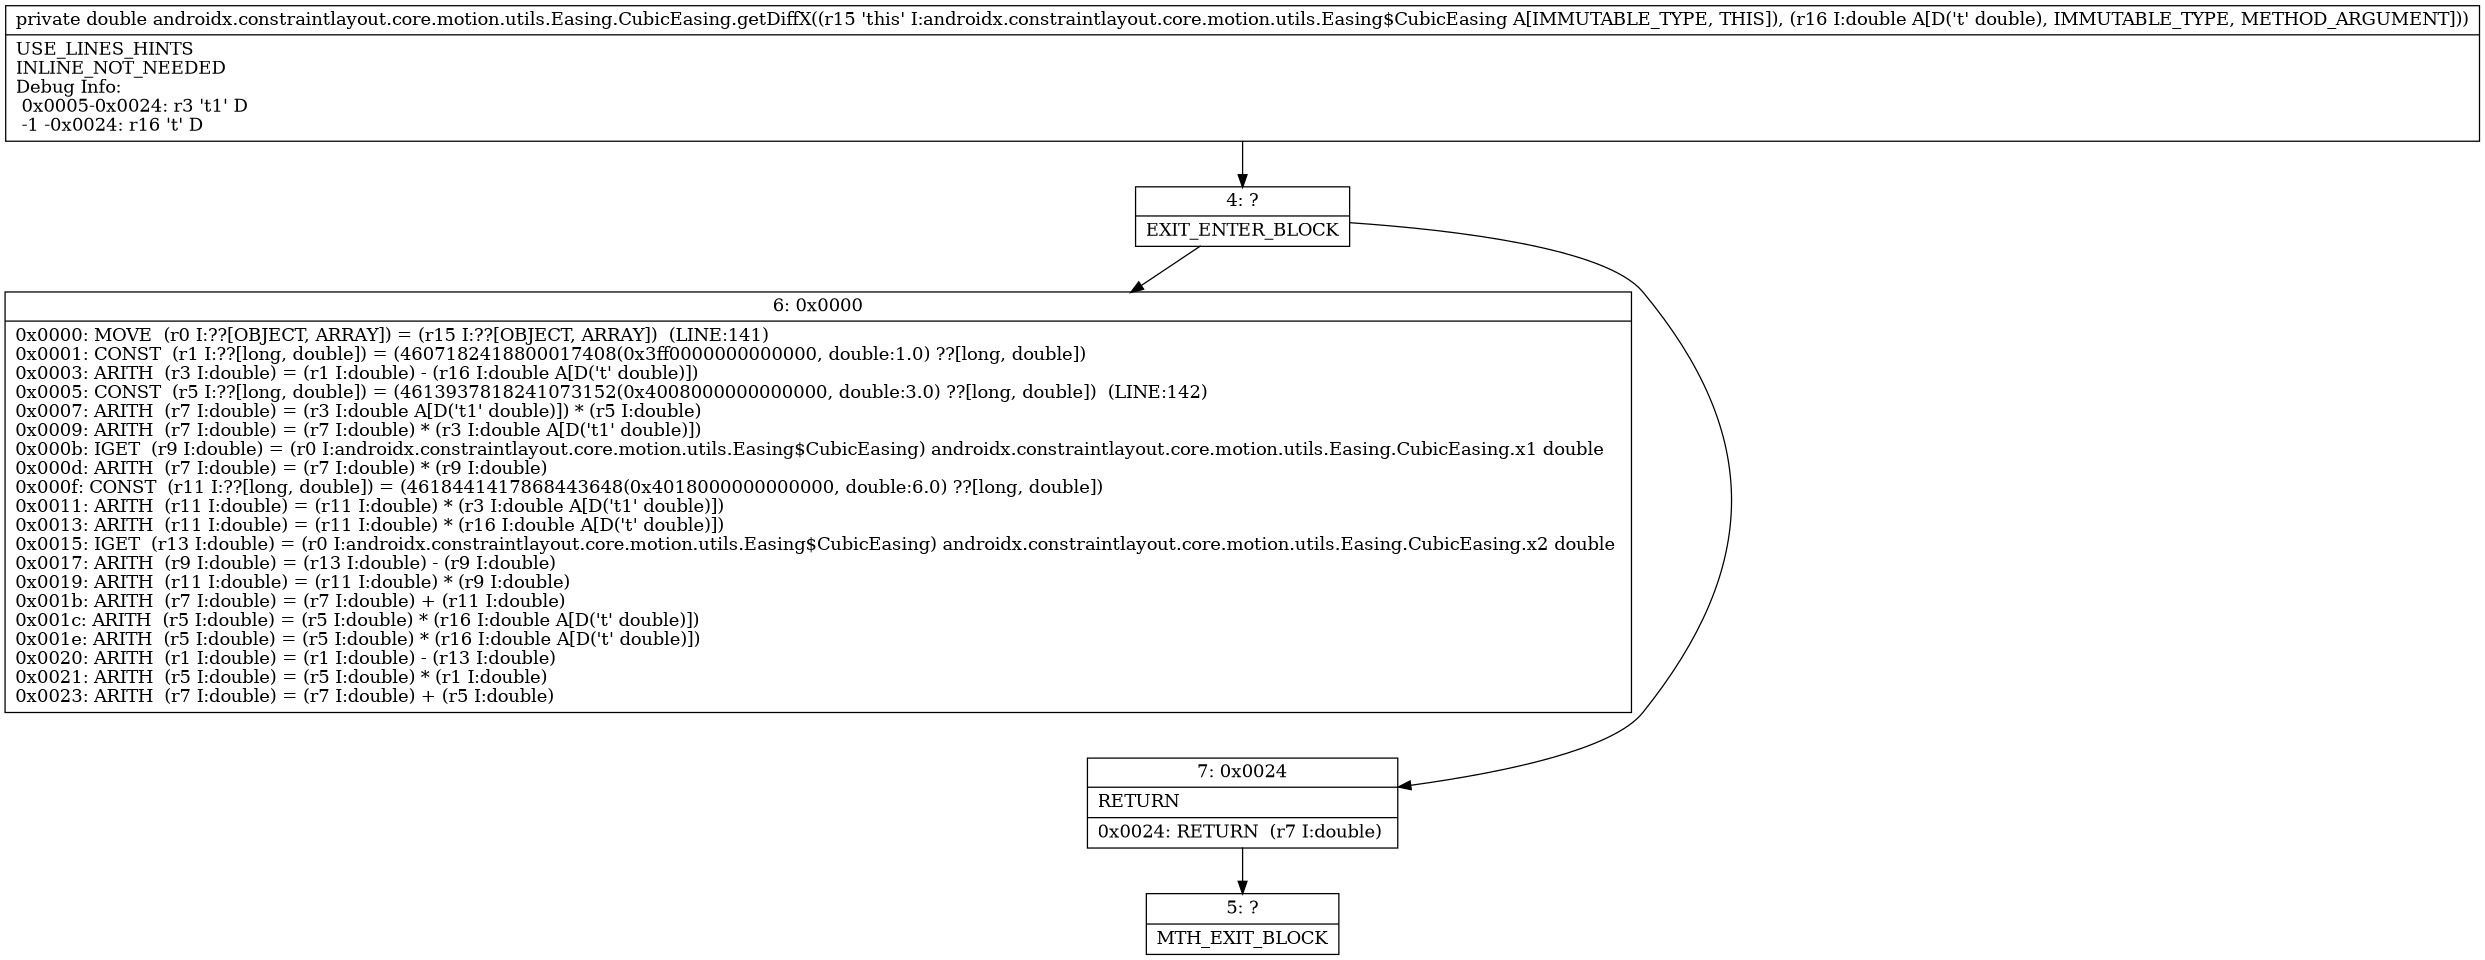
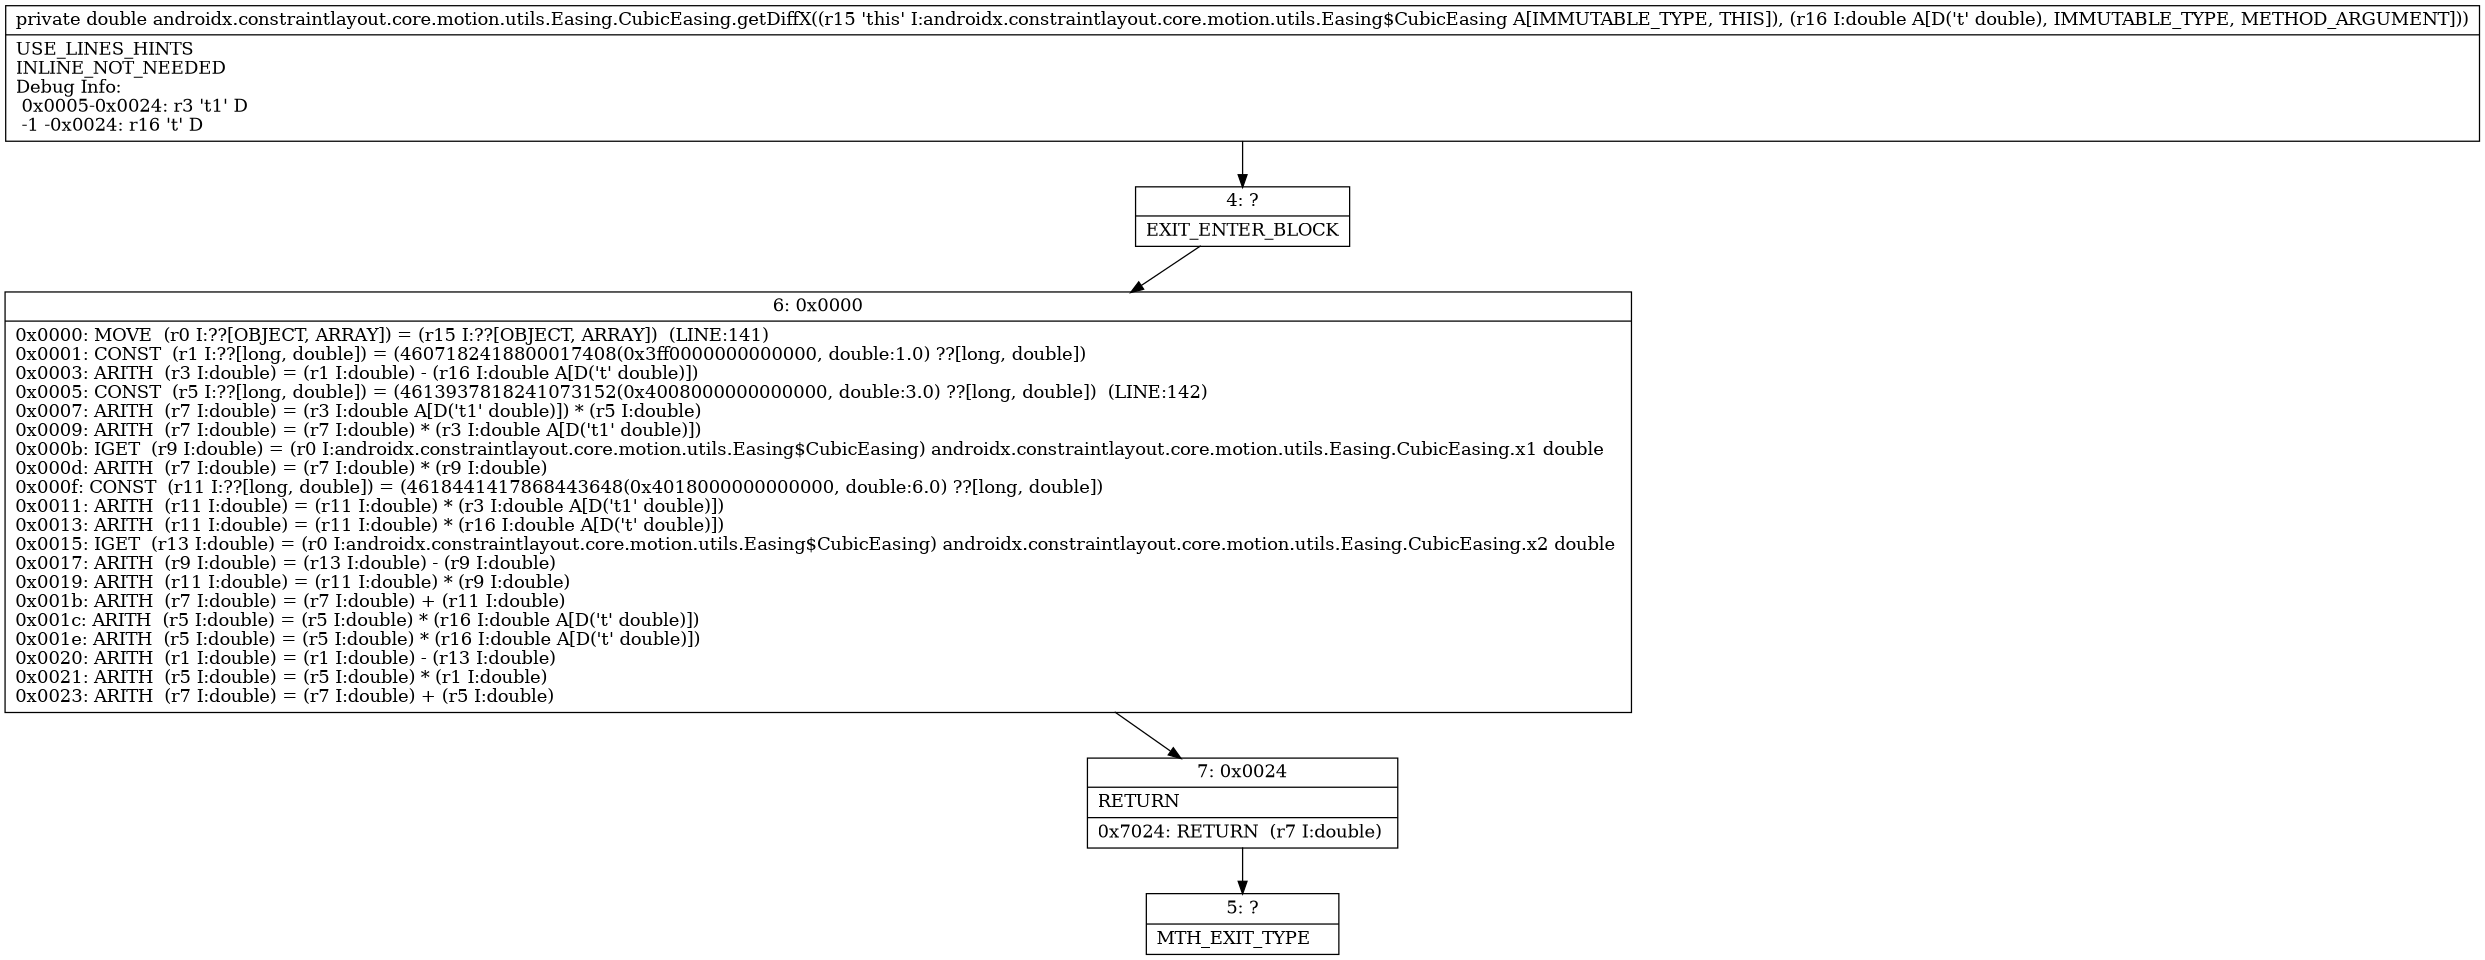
(1729, 473) -> (1143, 731)
(1243, 832) -> (1243, 832)
(1243, 939) -> (1234, 939)
